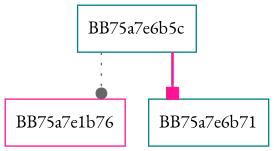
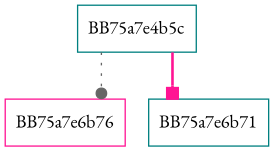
(137, 29) -> (137, 29)
(65, 123) -> (65, 123)
